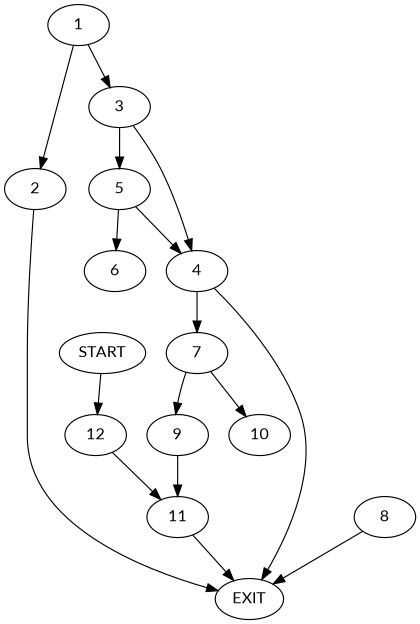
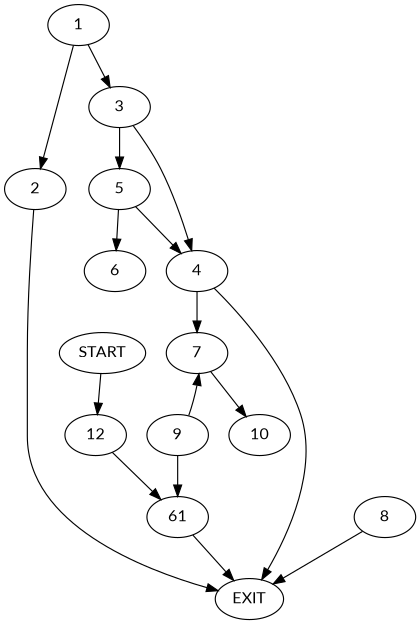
(181, 387) -> (193, 401)
(178, 517) -> (178, 517)
